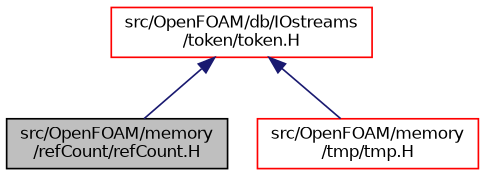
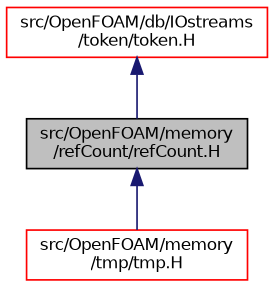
(311, 93) -> (137, 208)
